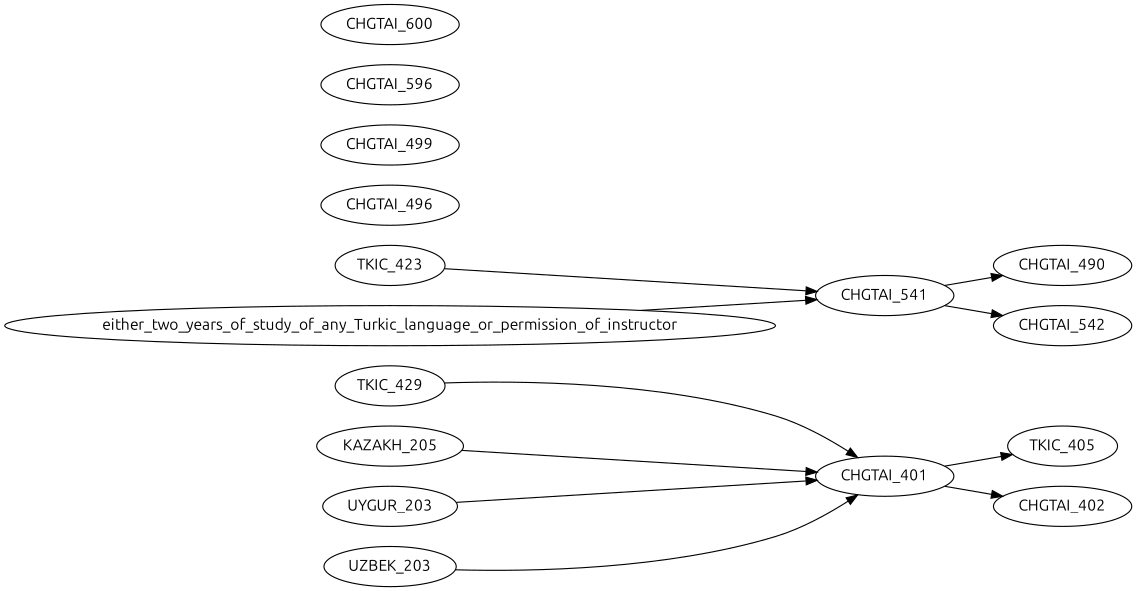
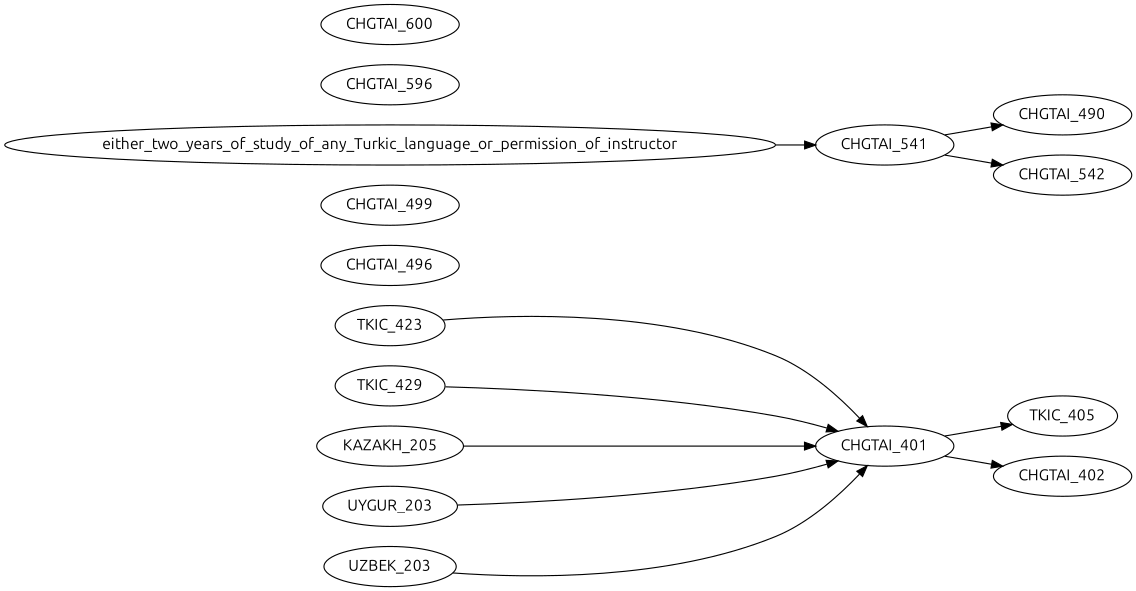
(625, 280) -> (664, 326)
